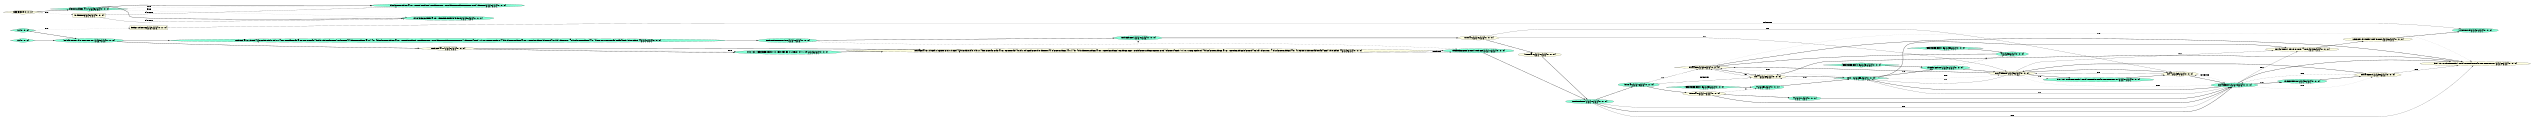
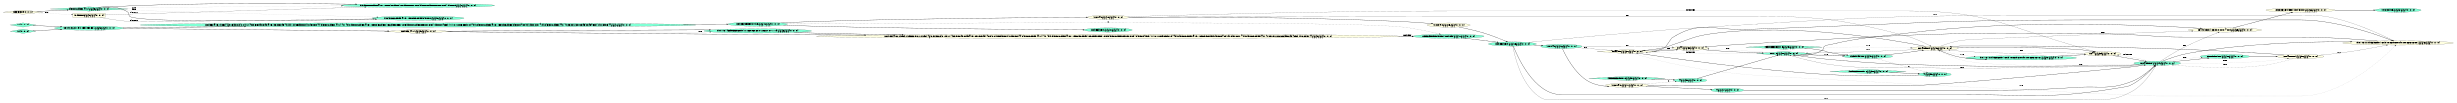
(149, 28) -> none
(1768, 29) -> (1690, 10)
(1309, 38) -> (934, 19)
(1768, 69) -> (1690, 52)
(1704, 77) -> (1627, 45)
